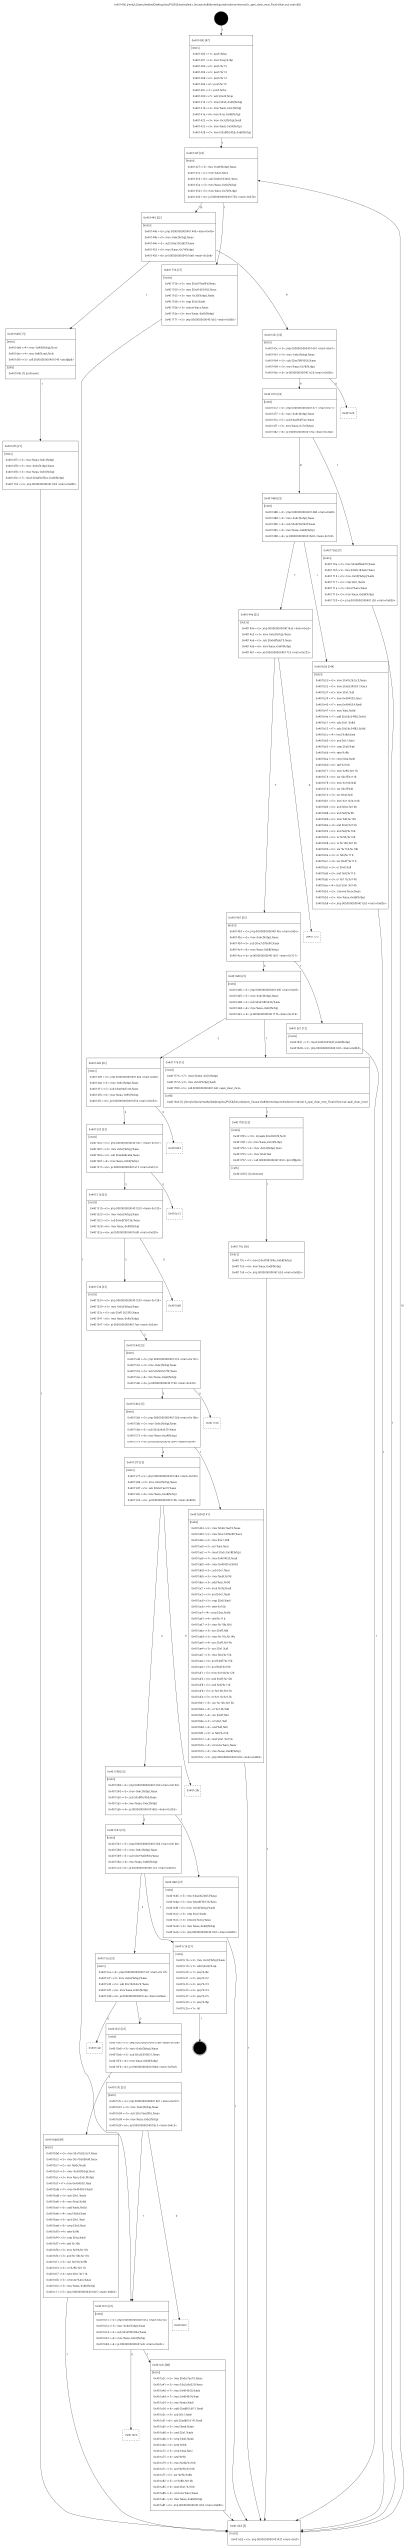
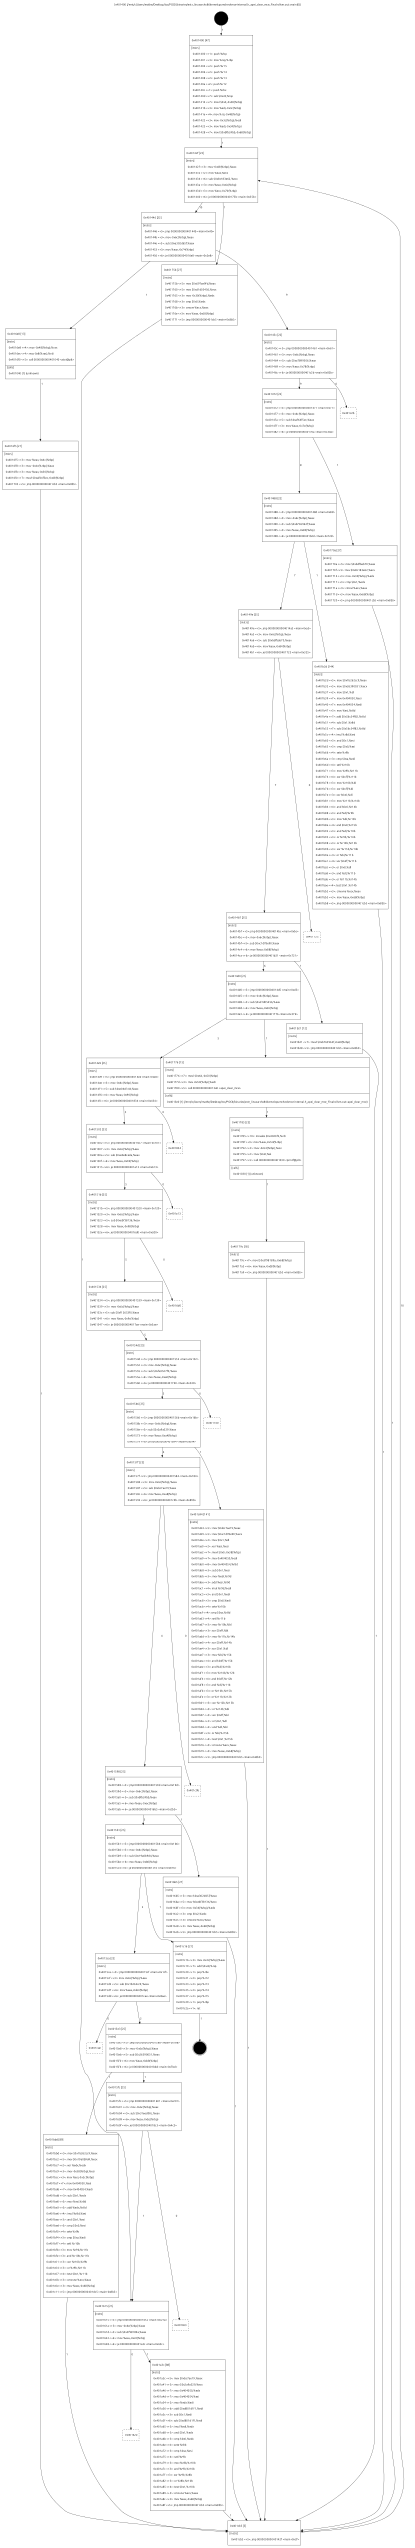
none -> (144, 2076)
